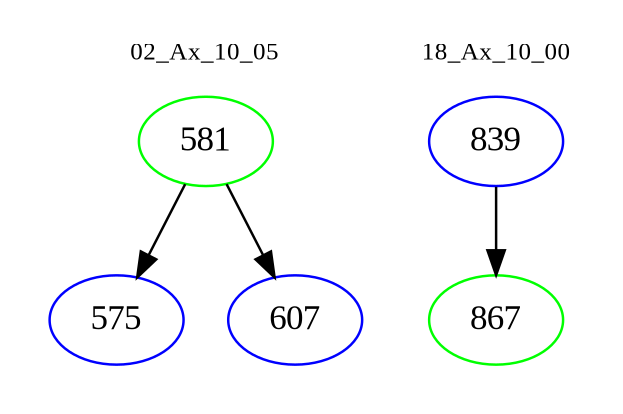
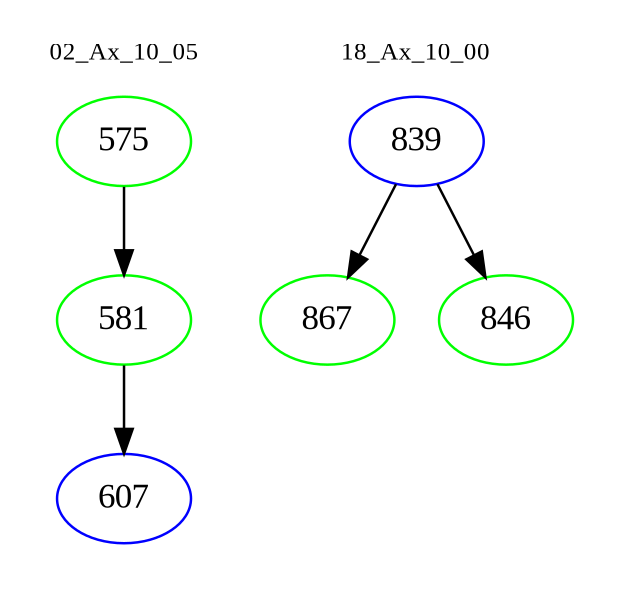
(167, 220) -> (124, 219)
(117, 320) -> (124, 141)
none -> (506, 320)
